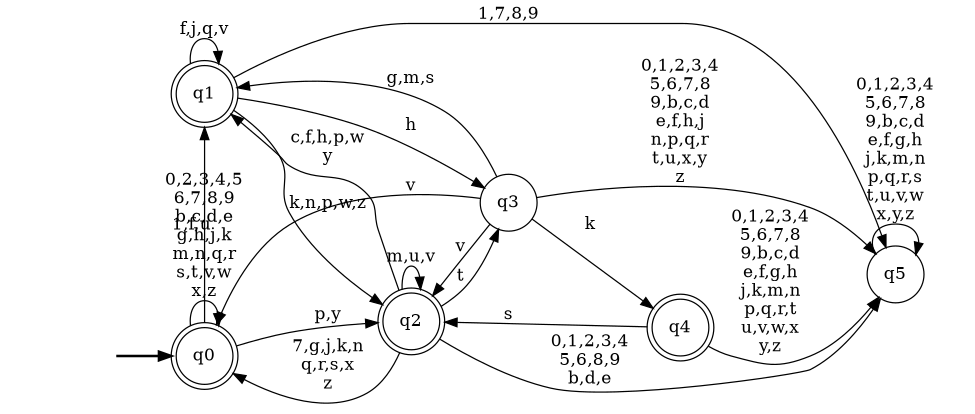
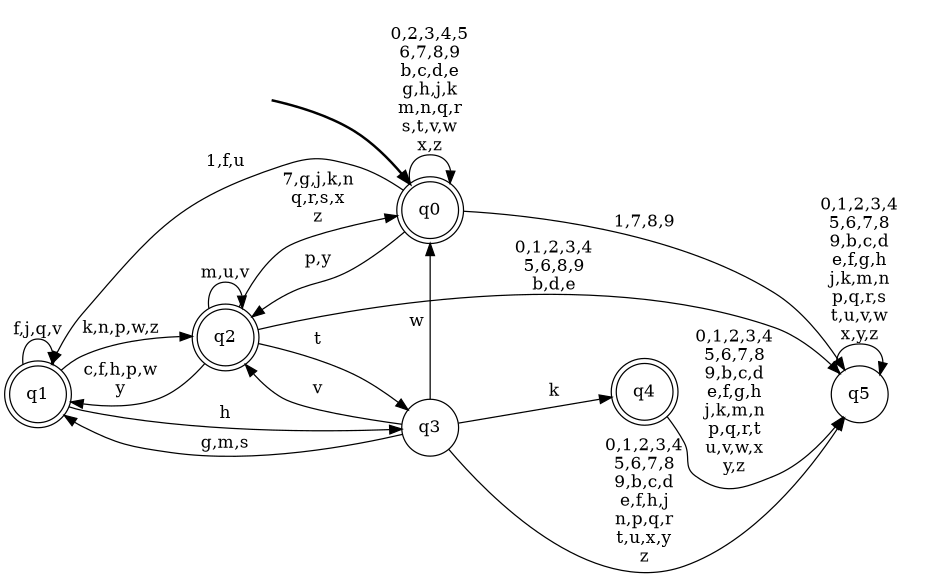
(607, 23) -> (668, 247)
(411, 186) -> (417, 321)
(552, 325) -> none
